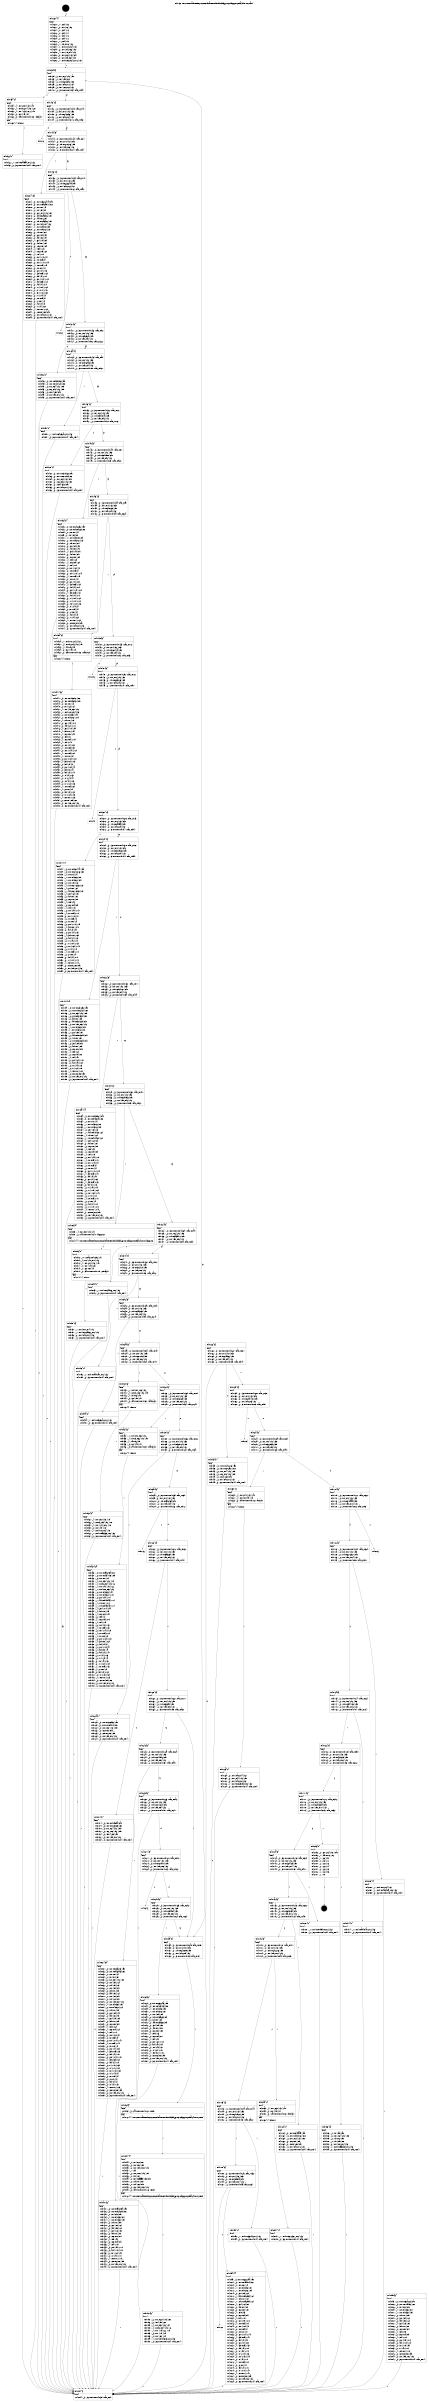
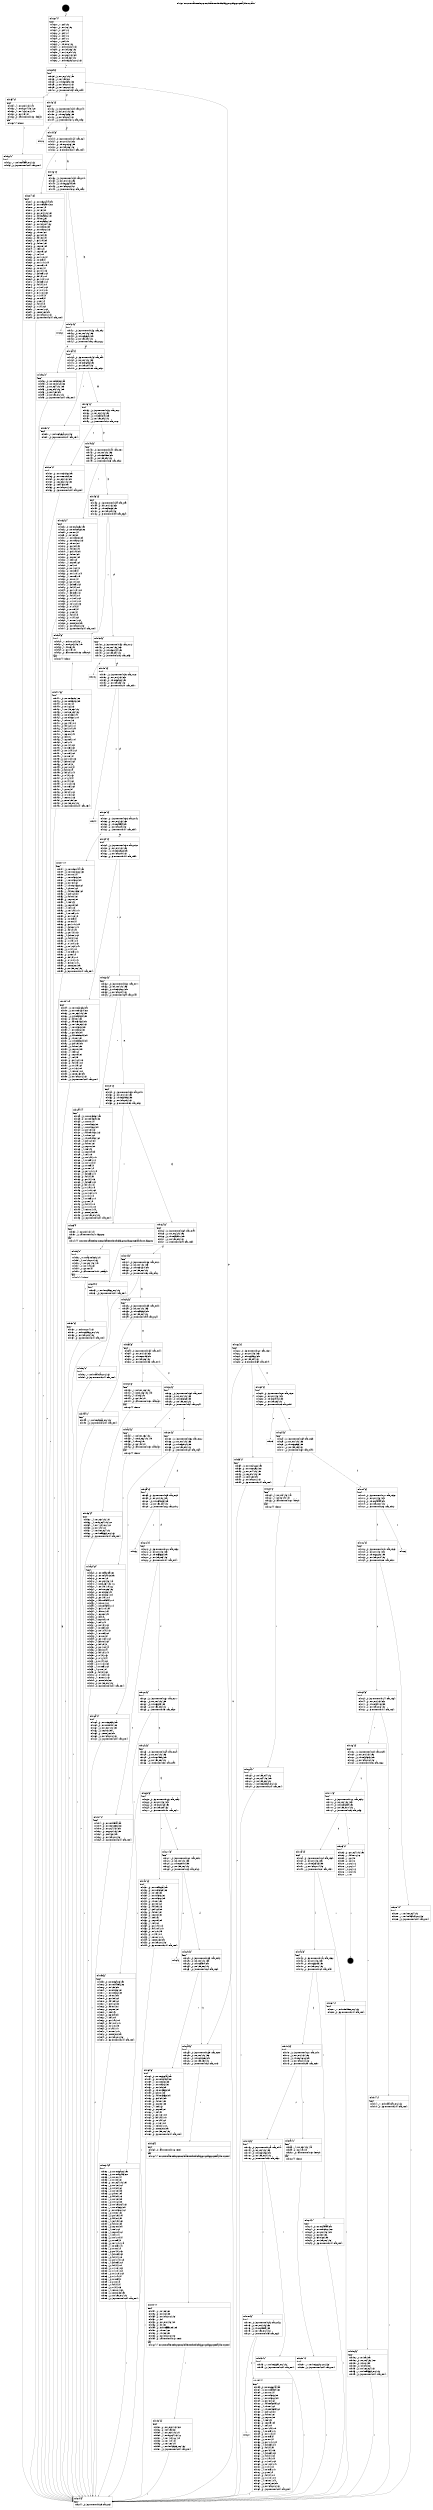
(193, 1822) -> (133, 1841)
